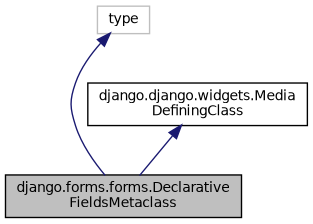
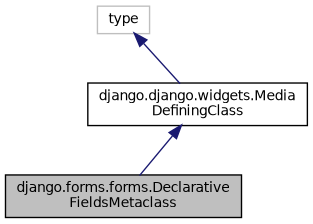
(72, 110) -> (162, 64)
